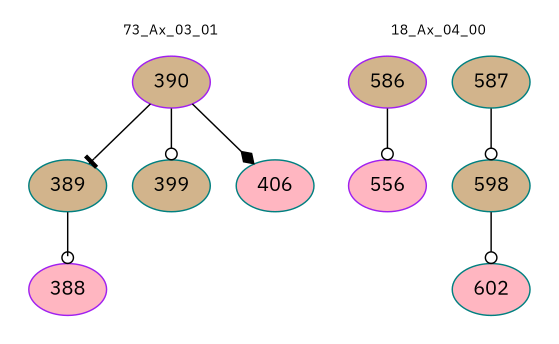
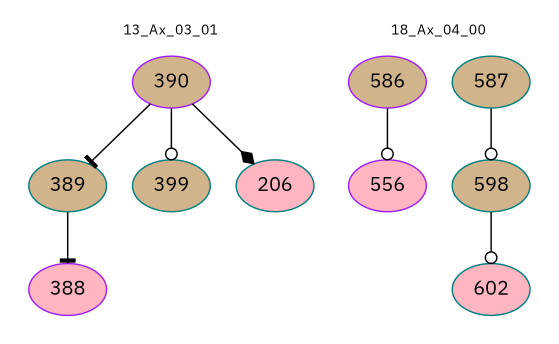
(171, 31) -> (171, 31)
(275, 186) -> (275, 186)
(68, 234) -> (68, 234)
